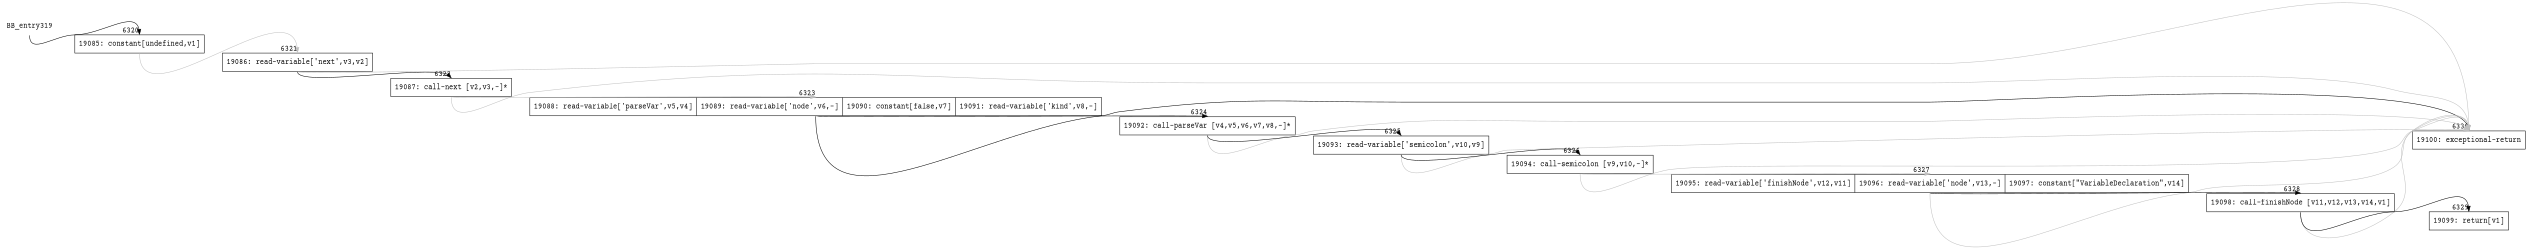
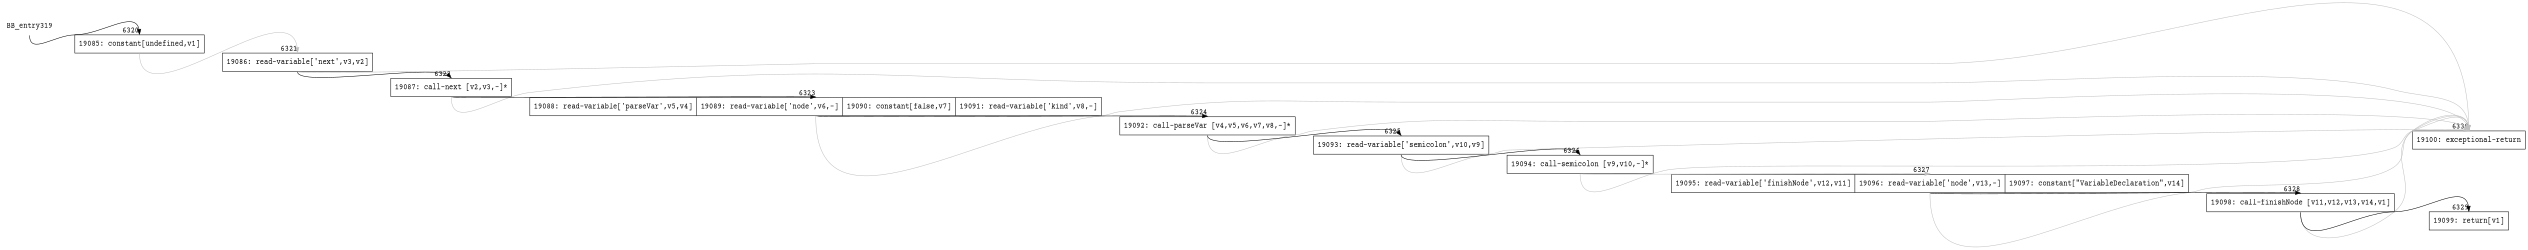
(631, 97) -> (631, 97)
(1621, 102) -> (1621, 102)
